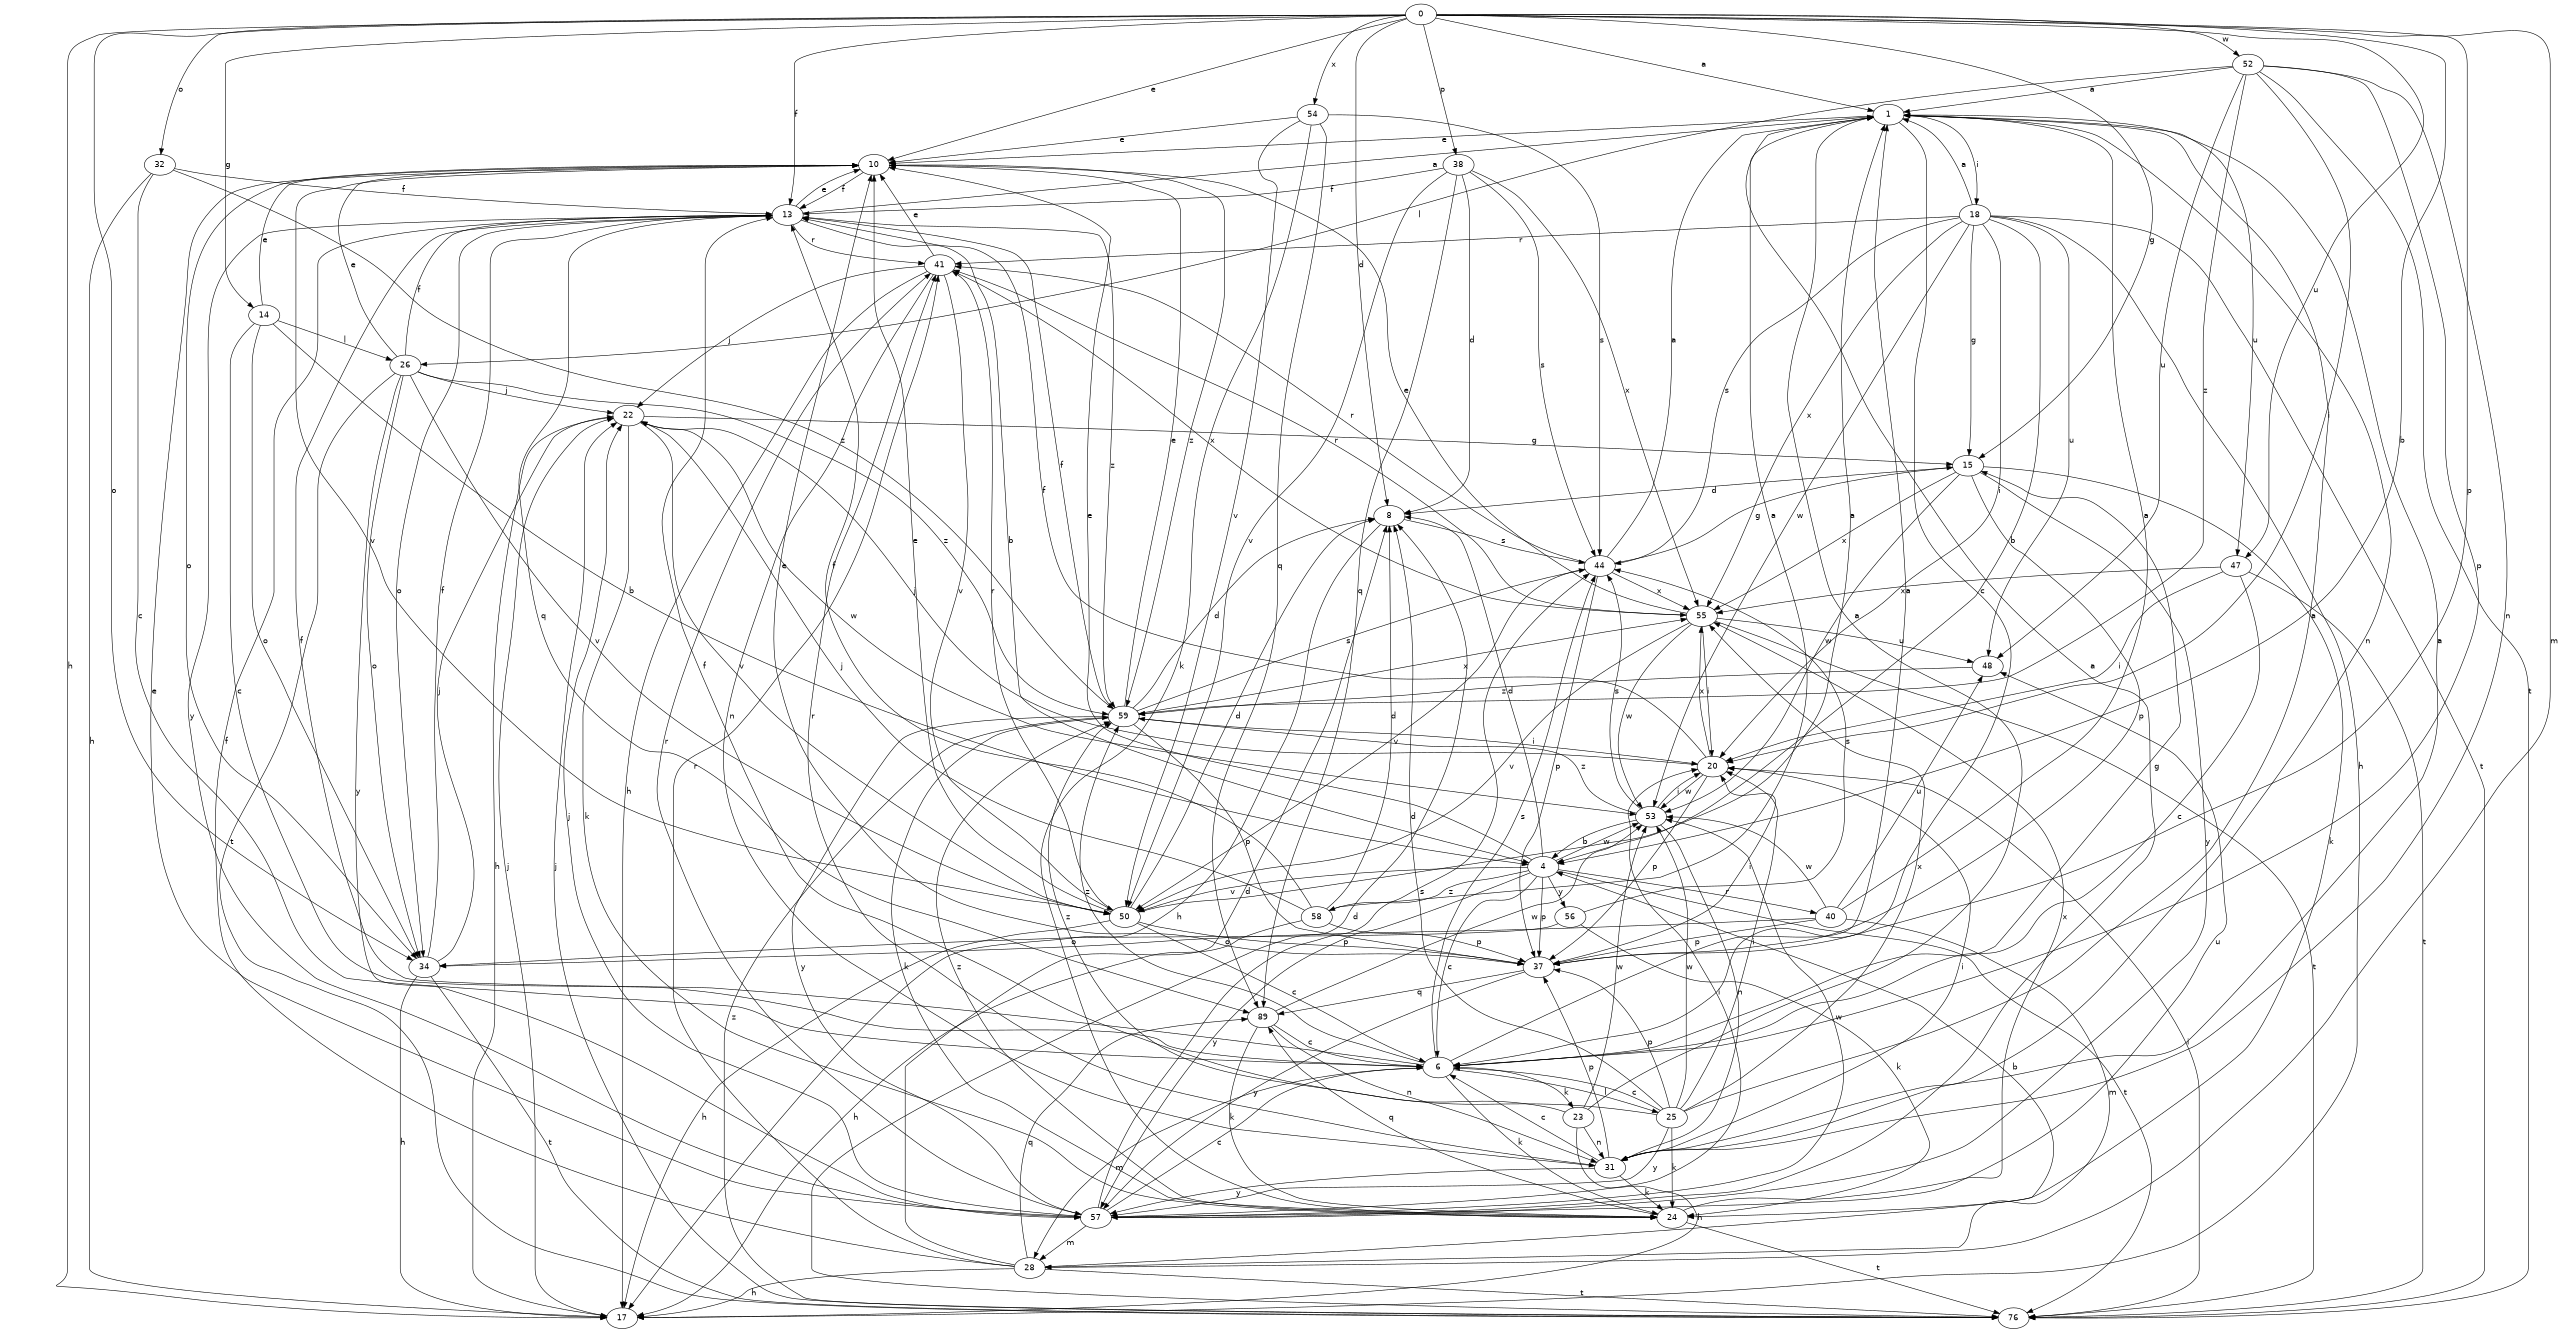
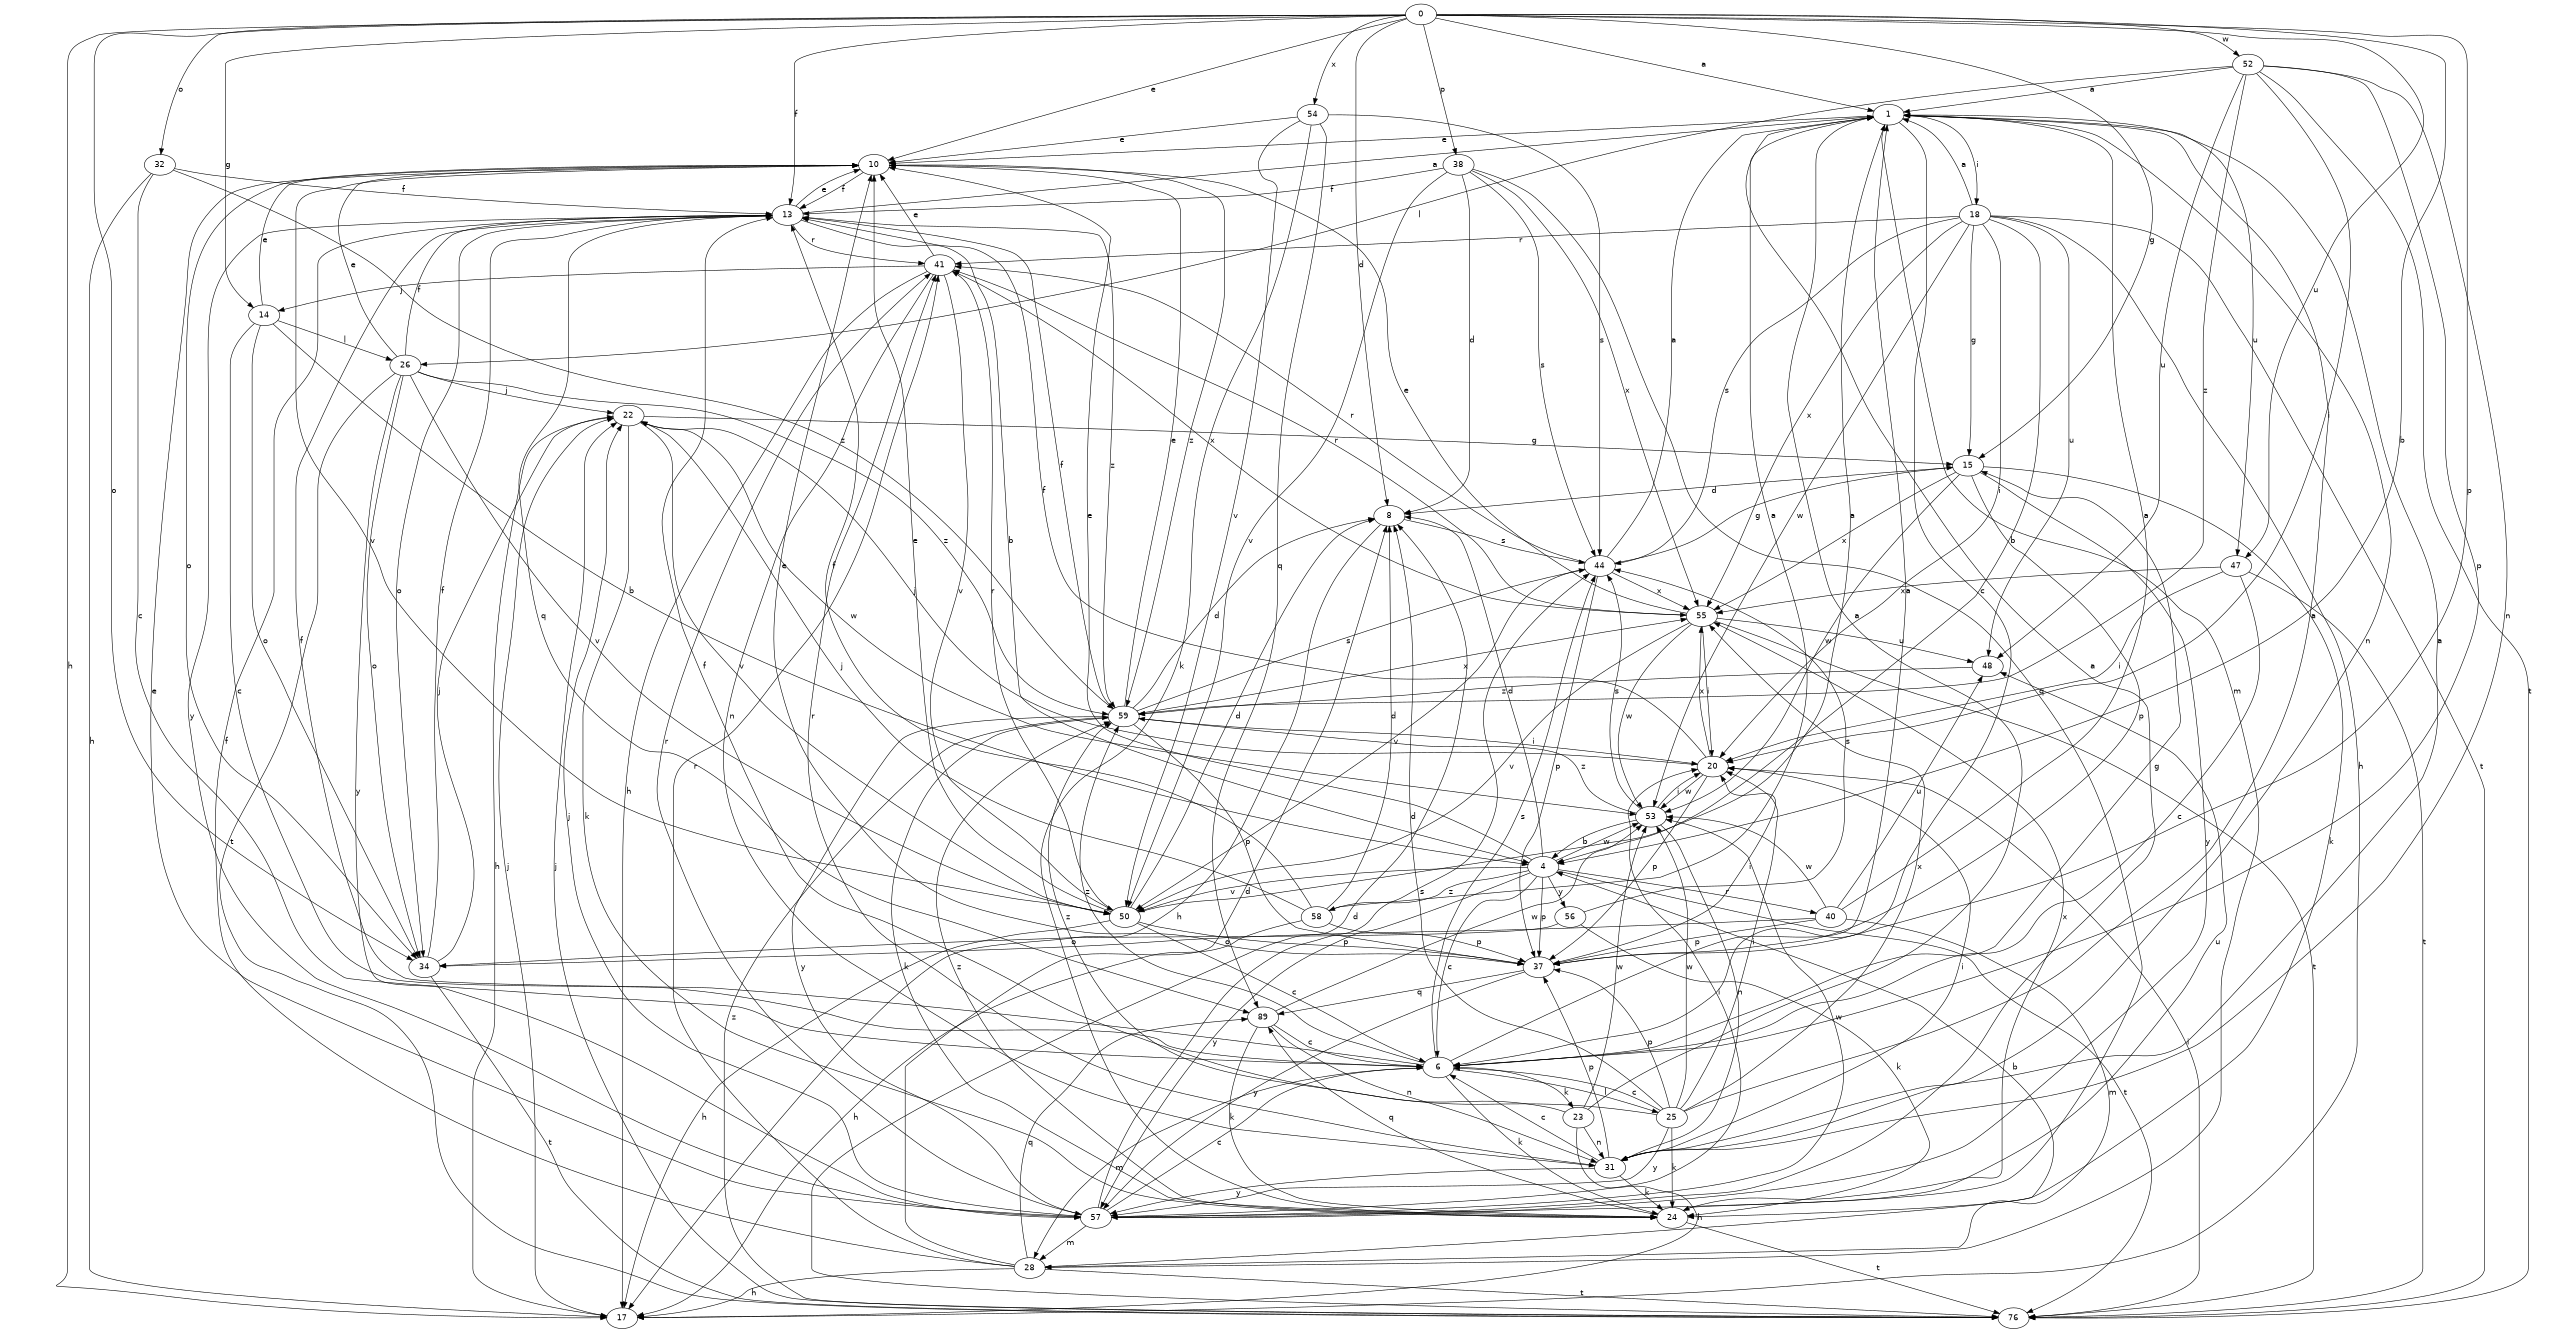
(772, 310) -> (603, 274)
(1358, 588) -> (2051, 713)
(2550, 689) -> (2203, 1129)
(400, 1228) -> none
